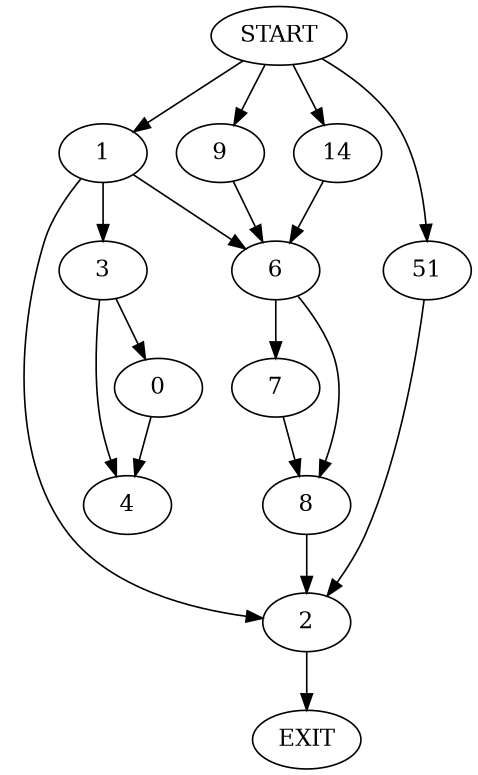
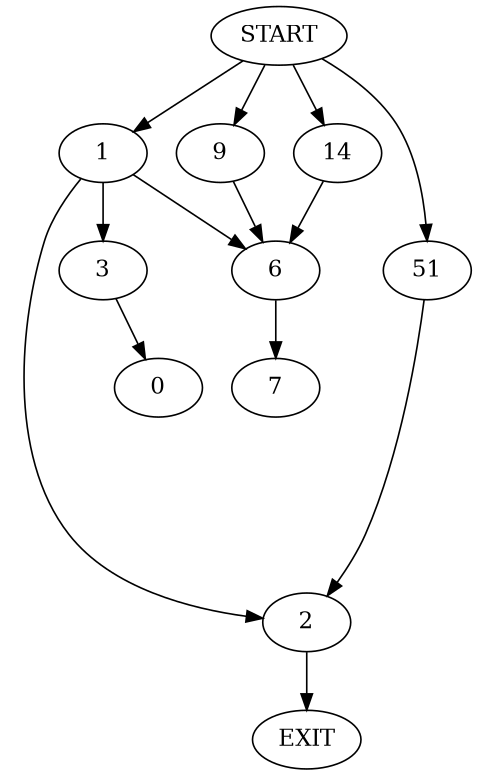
(128, 505) -> none
(307, 505) -> none
